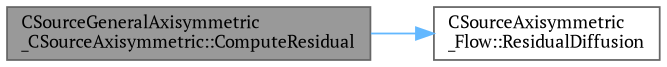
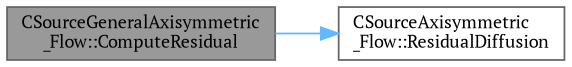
(189, 34) -> (141, 34)
